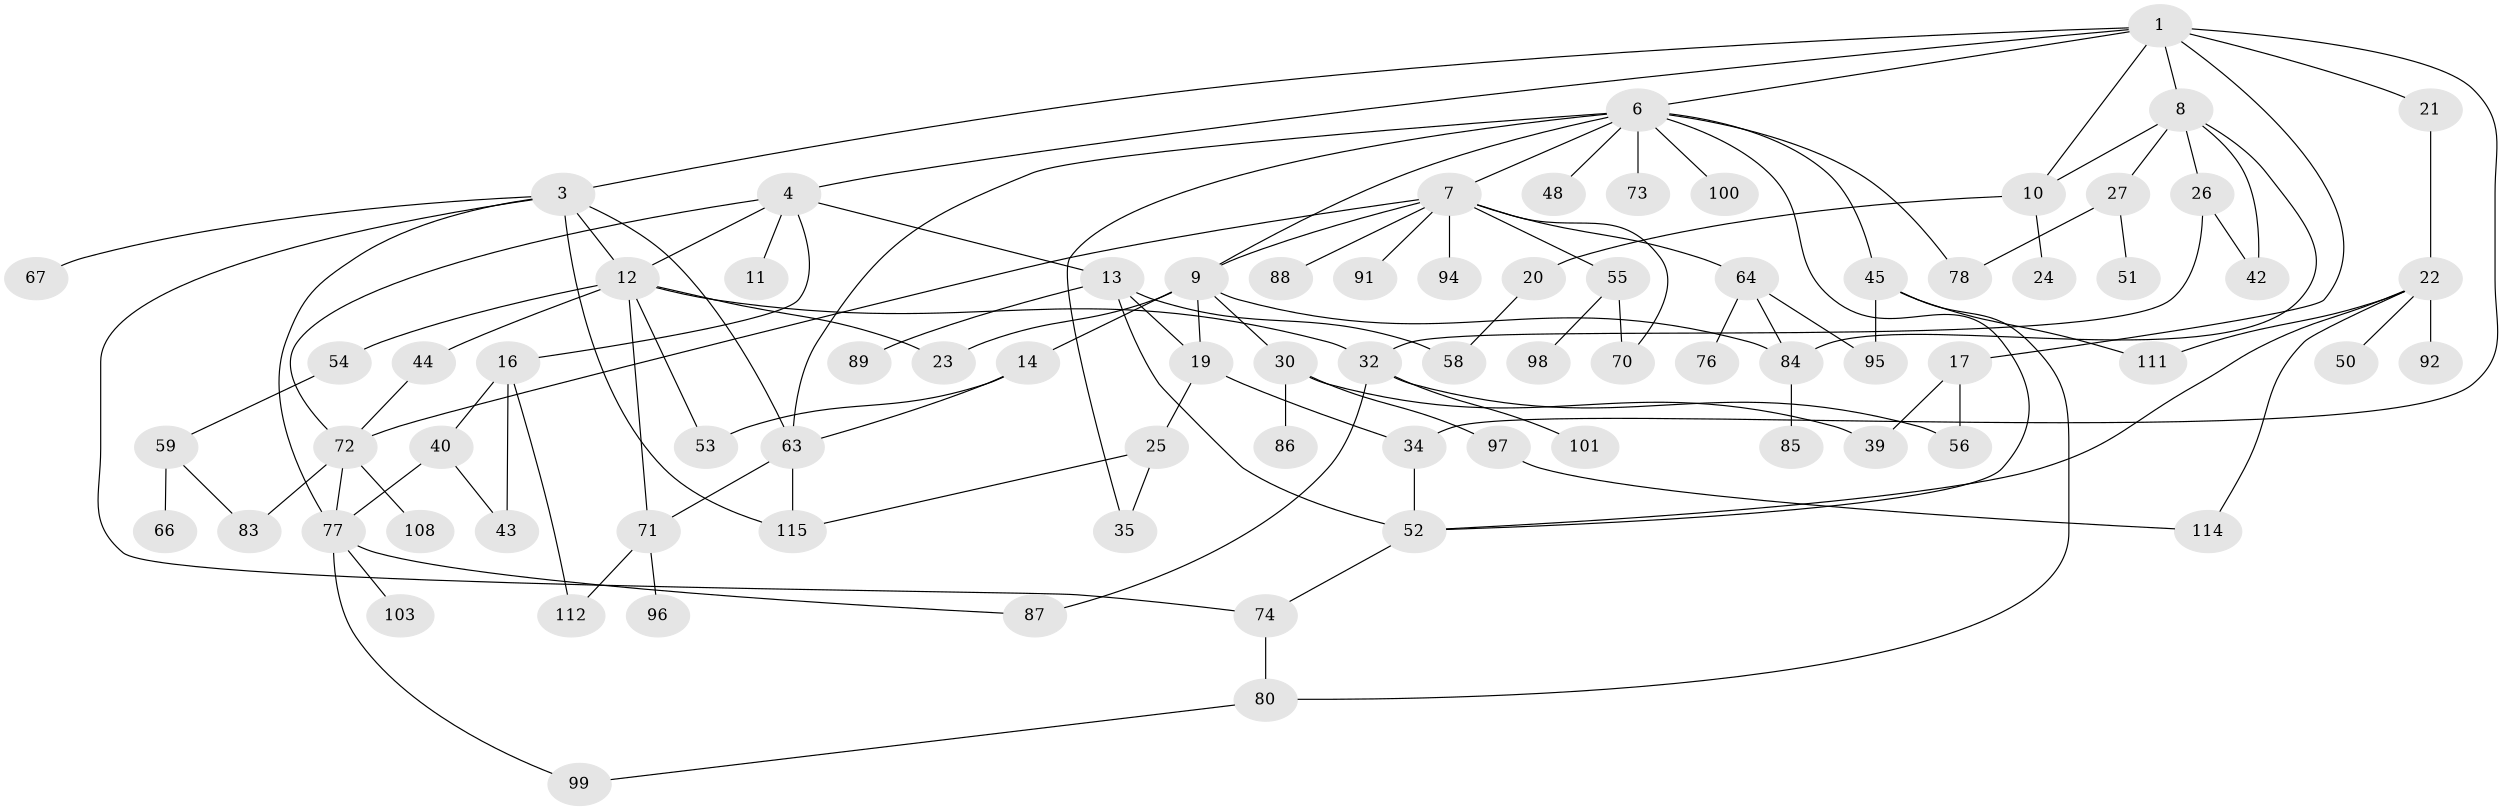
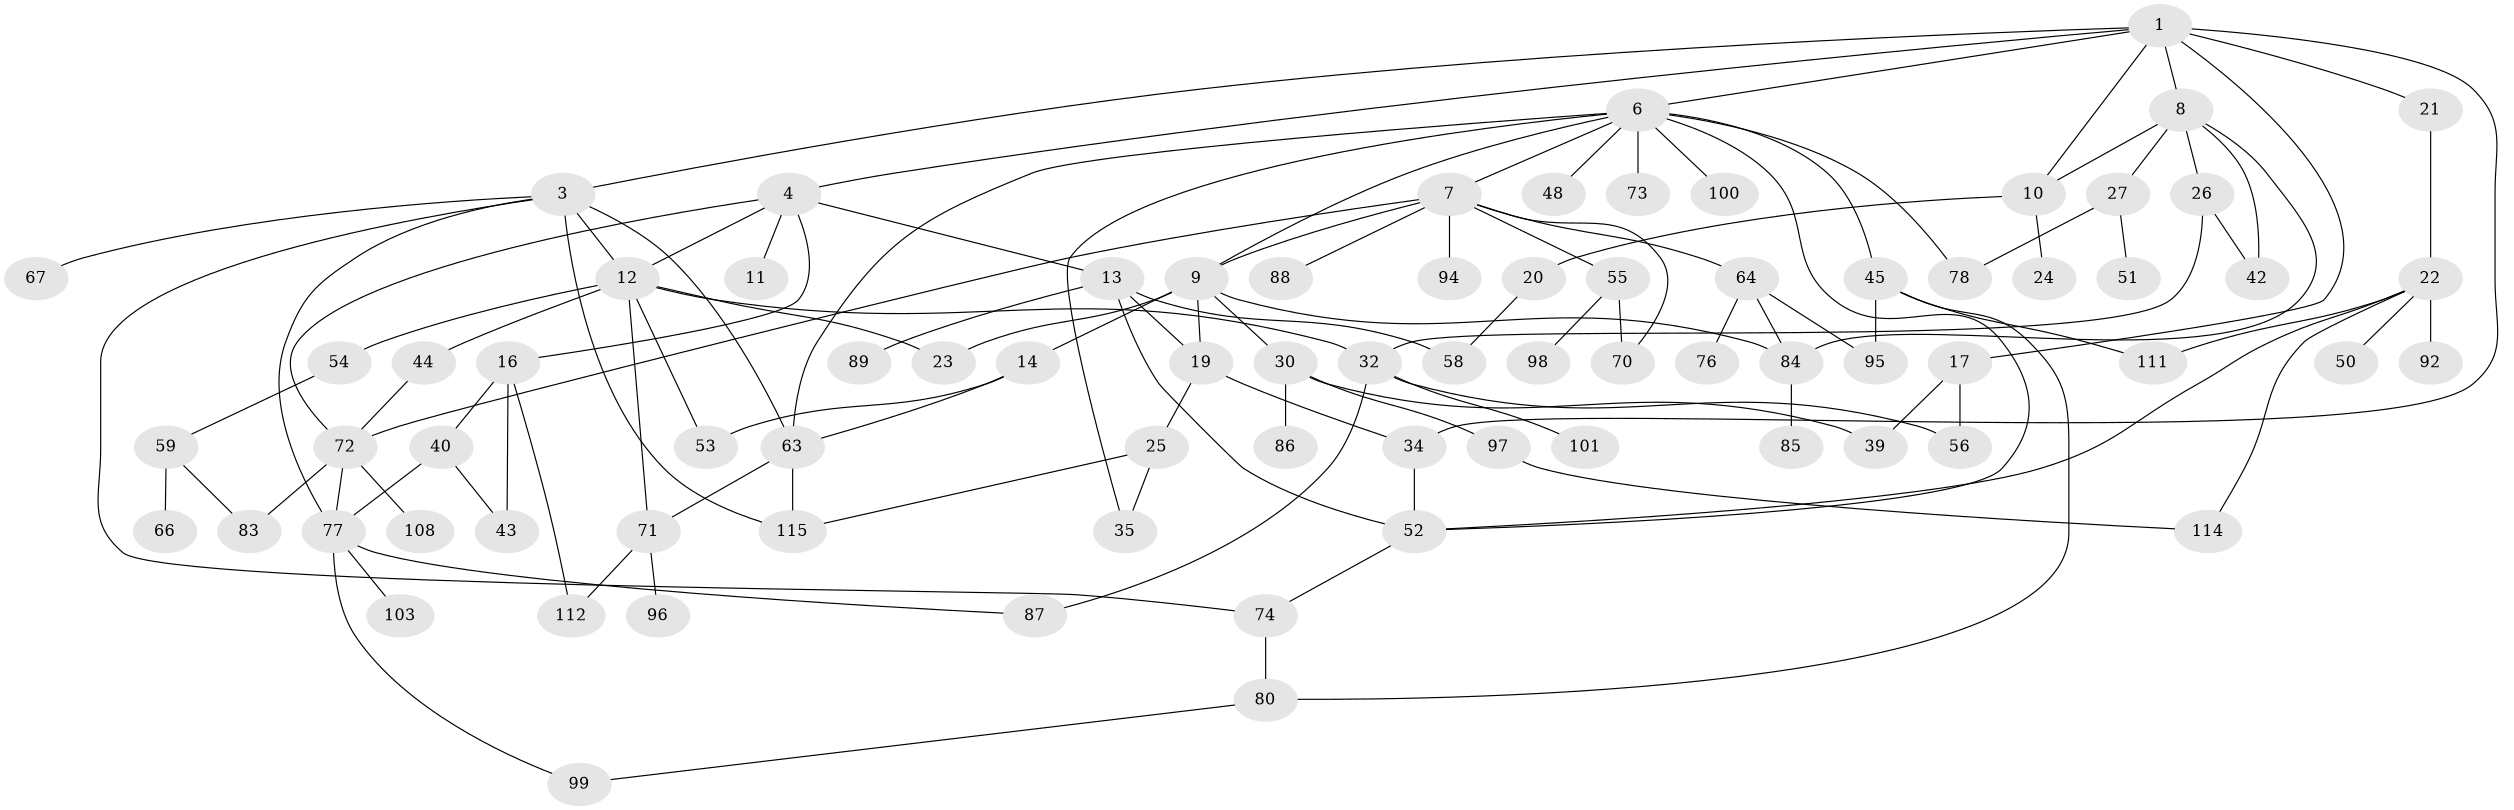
(1365, 279) -> none
